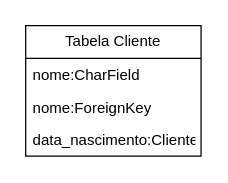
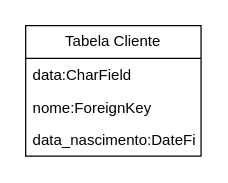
(86, 76) -> (86, 76)
(114, 150) -> (114, 150)
